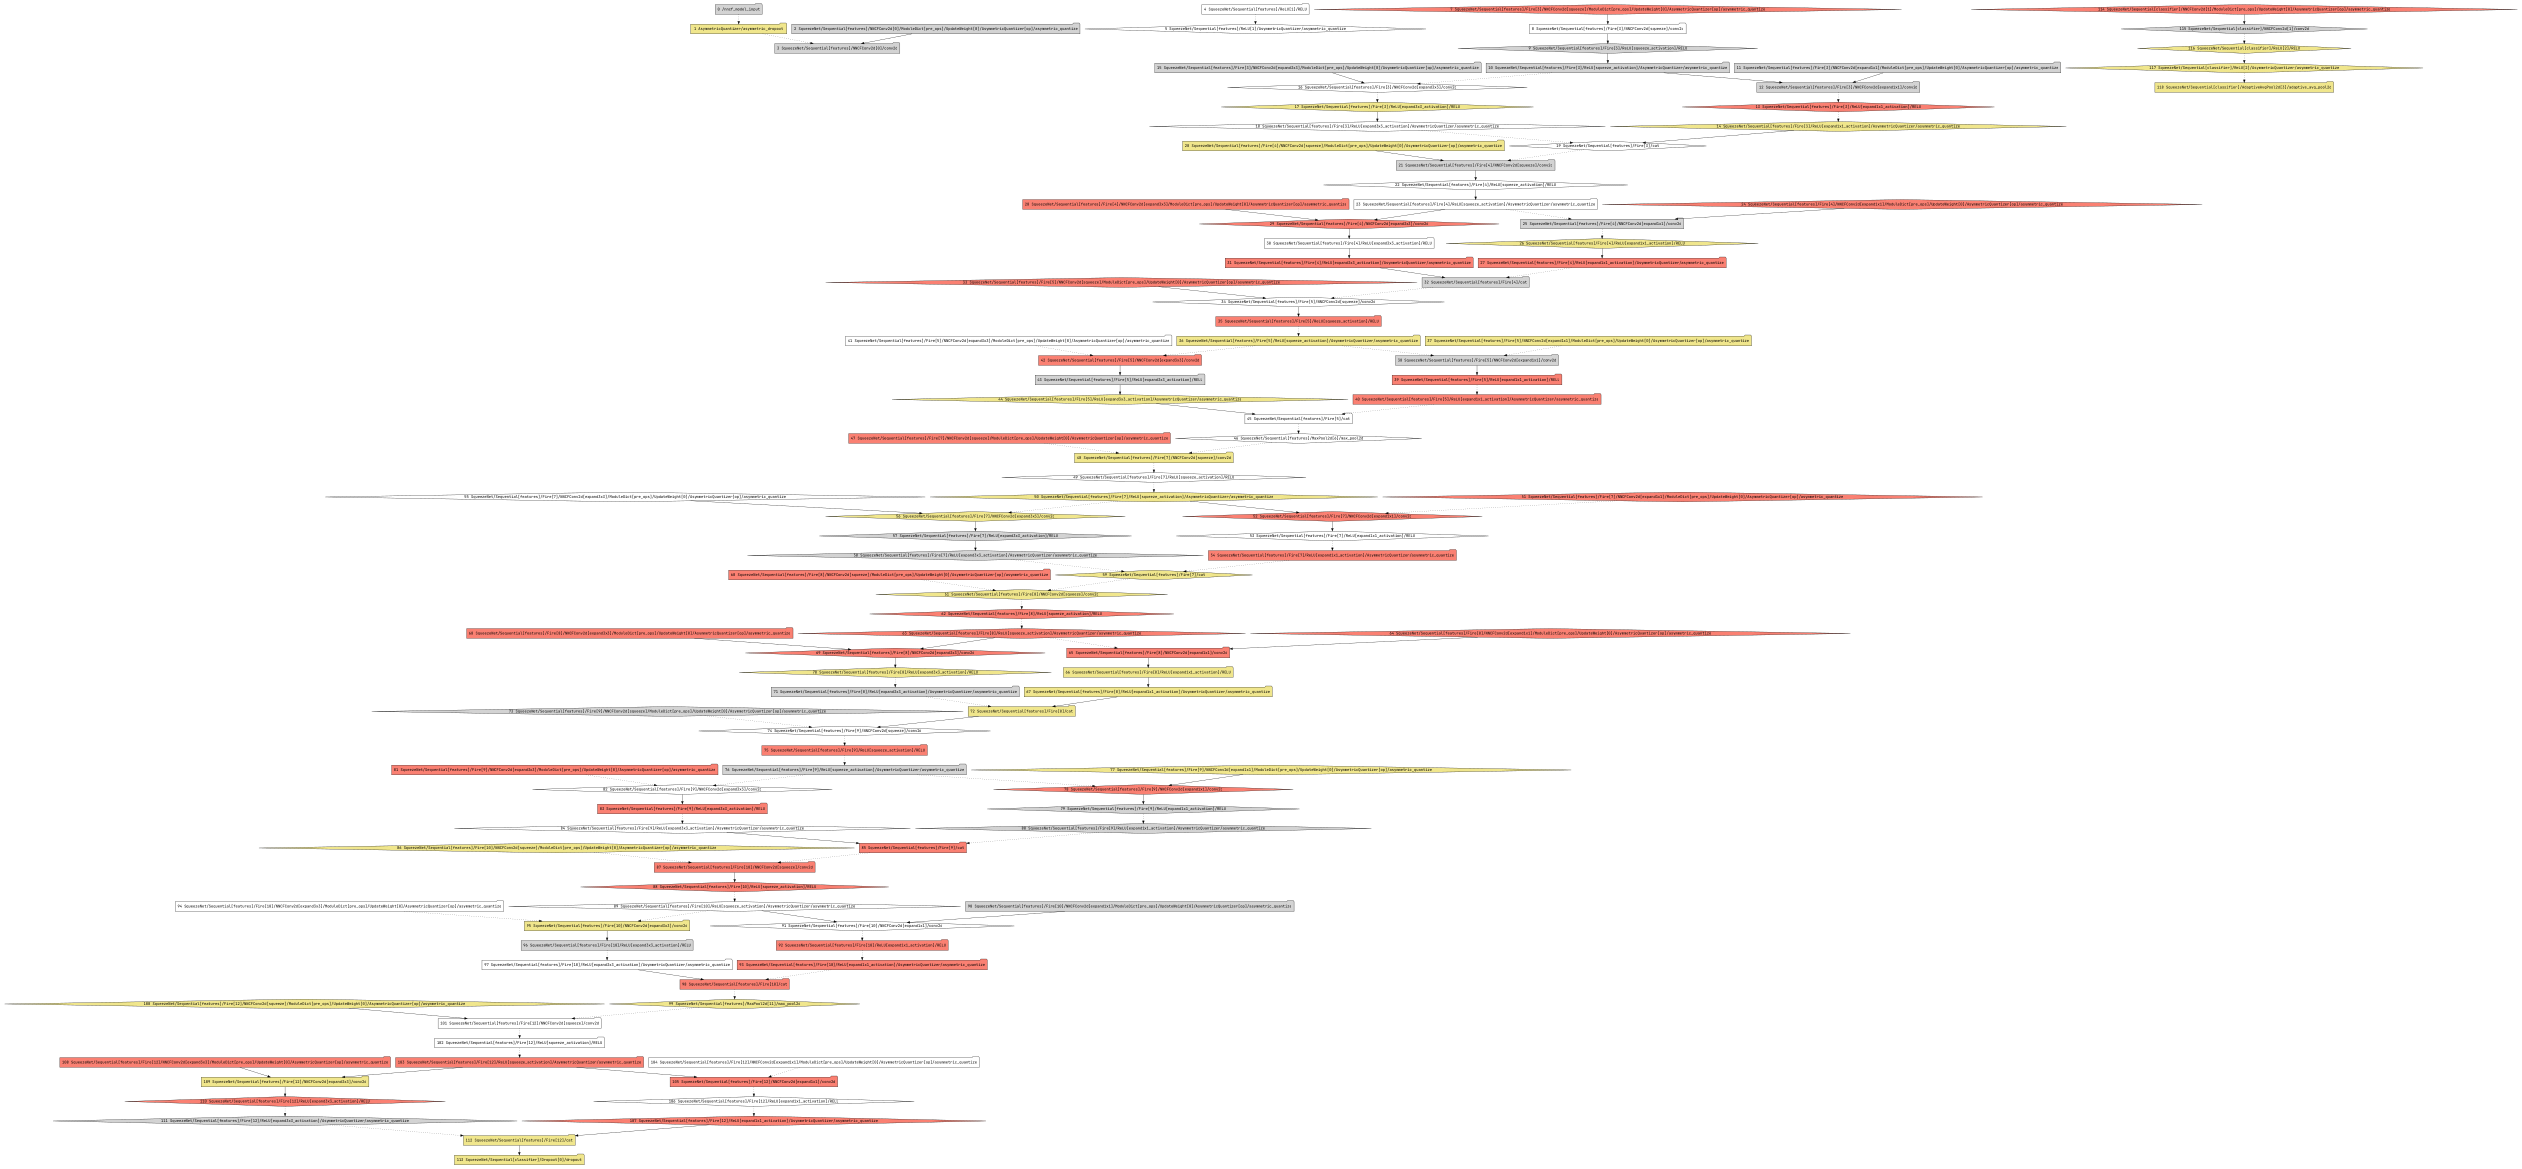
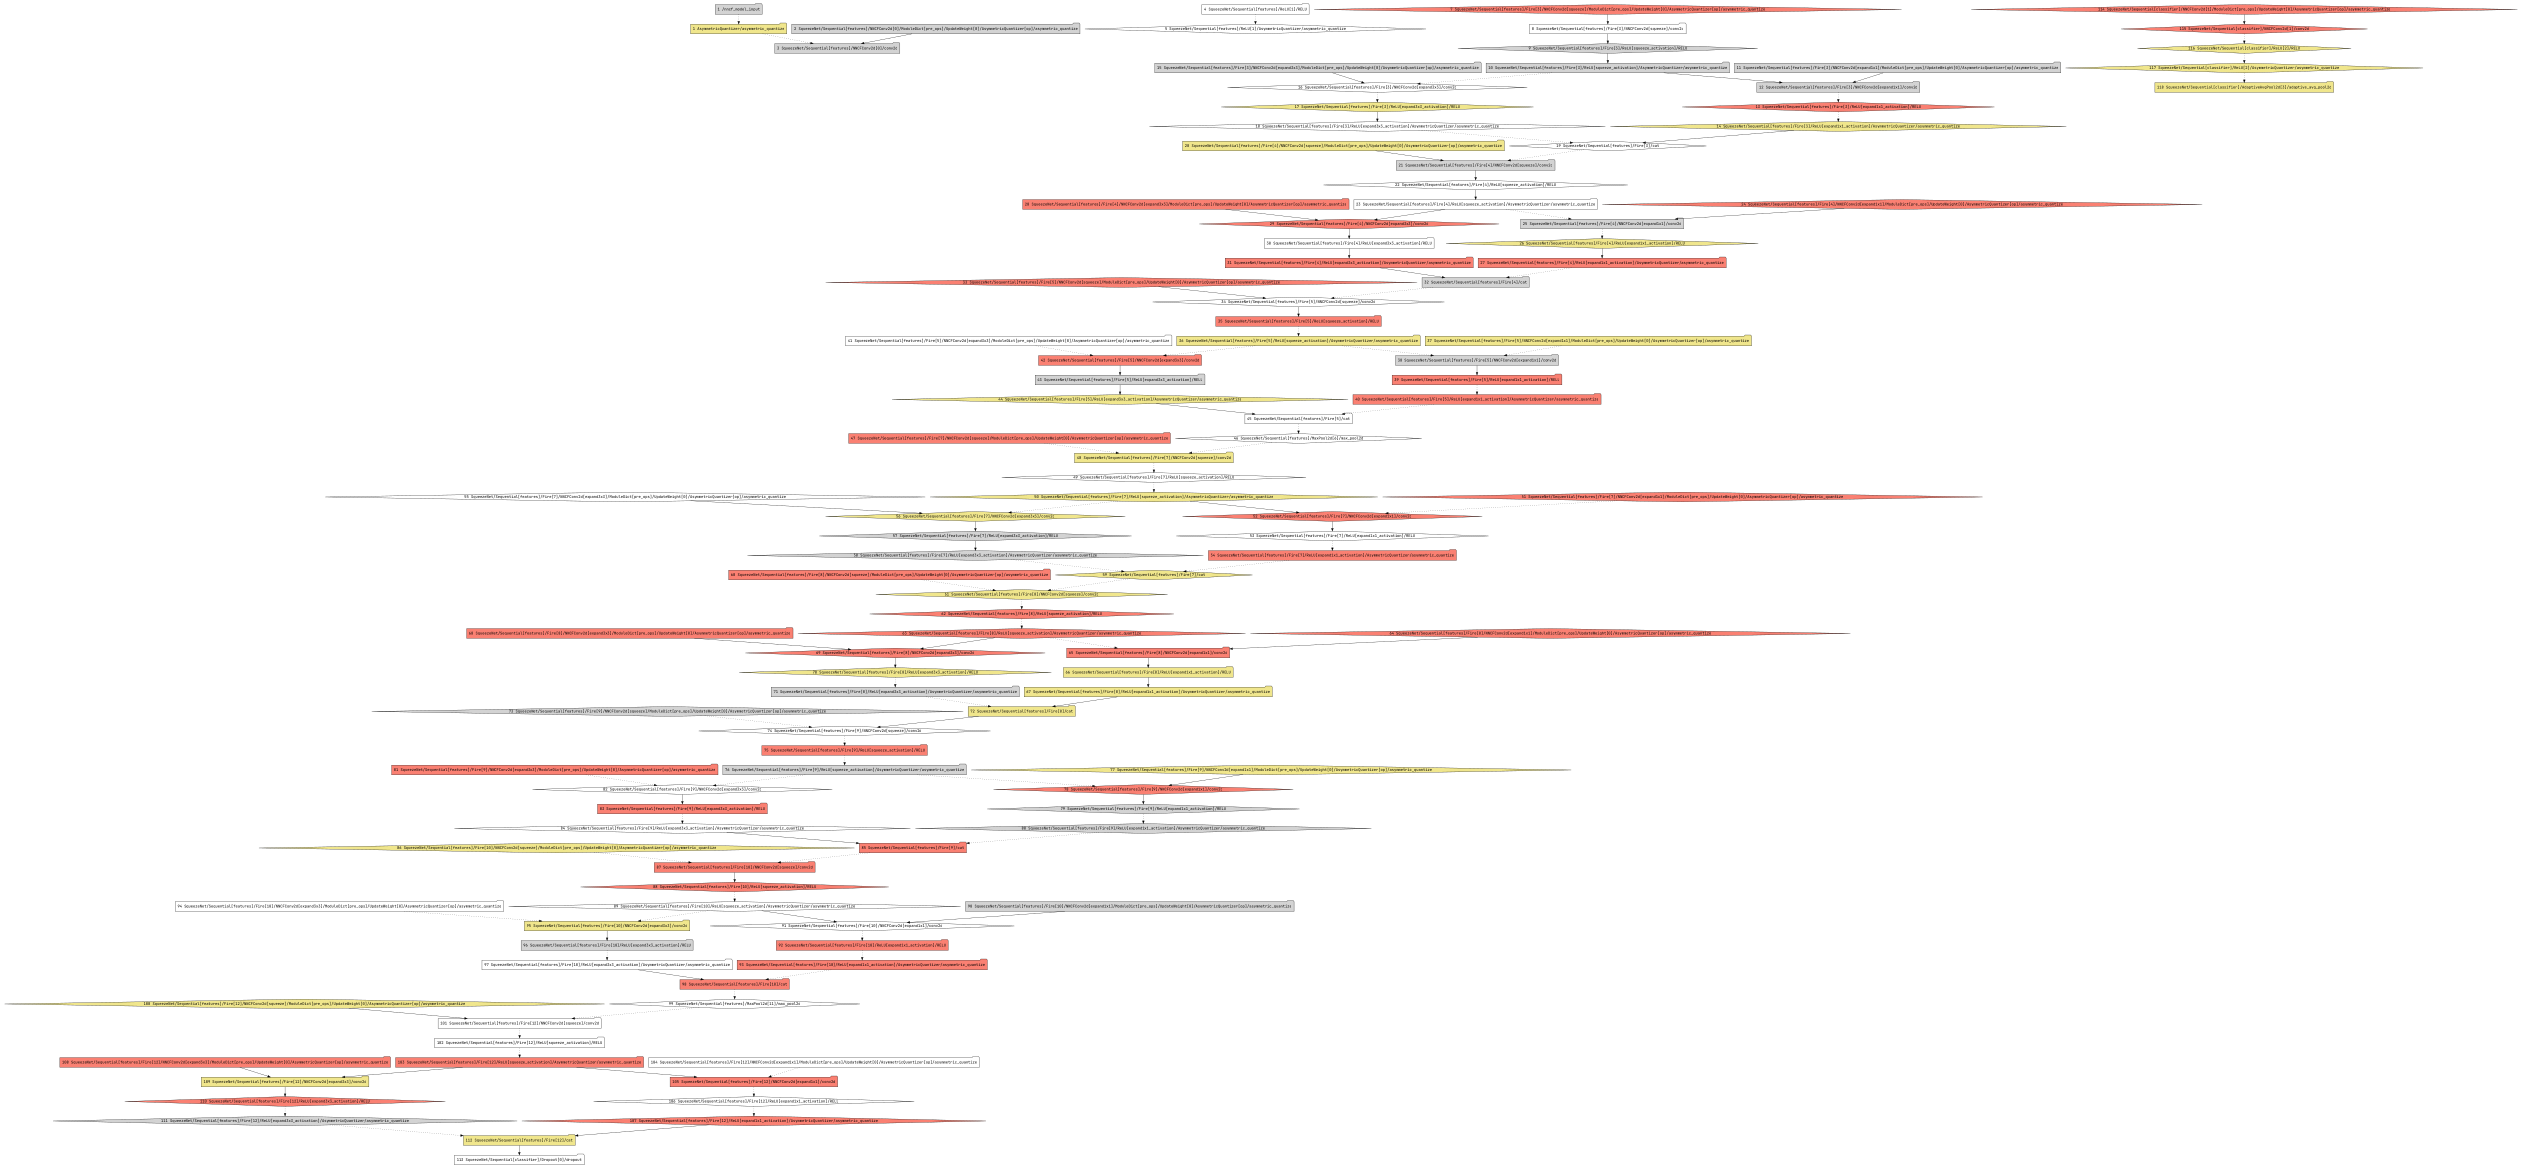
(739, 9) -> (739, 9)
(739, 29) -> (739, 29)
(2244, 29) -> (2244, 29)
(735, 1004) -> (735, 1004)
(519, 1160) -> (519, 1160)
